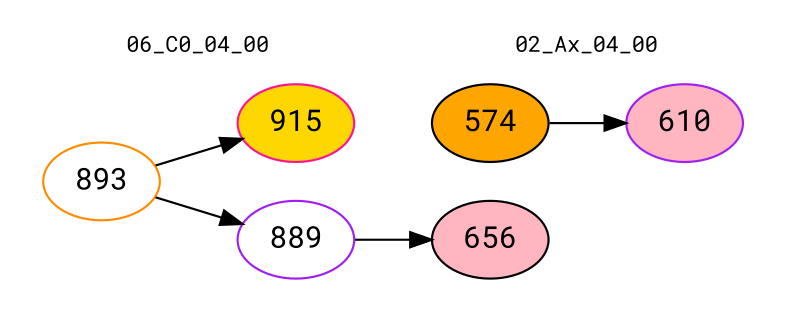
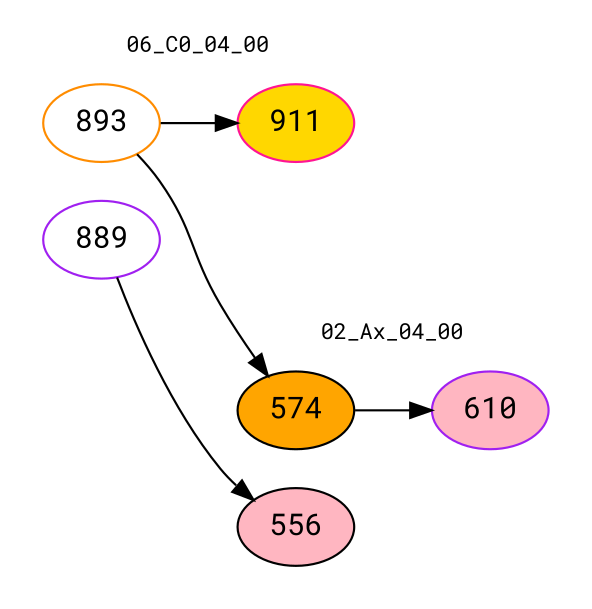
(296, 123) -> (296, 123)
(188, 207) -> (197, 255)
(490, 240) -> (296, 527)
